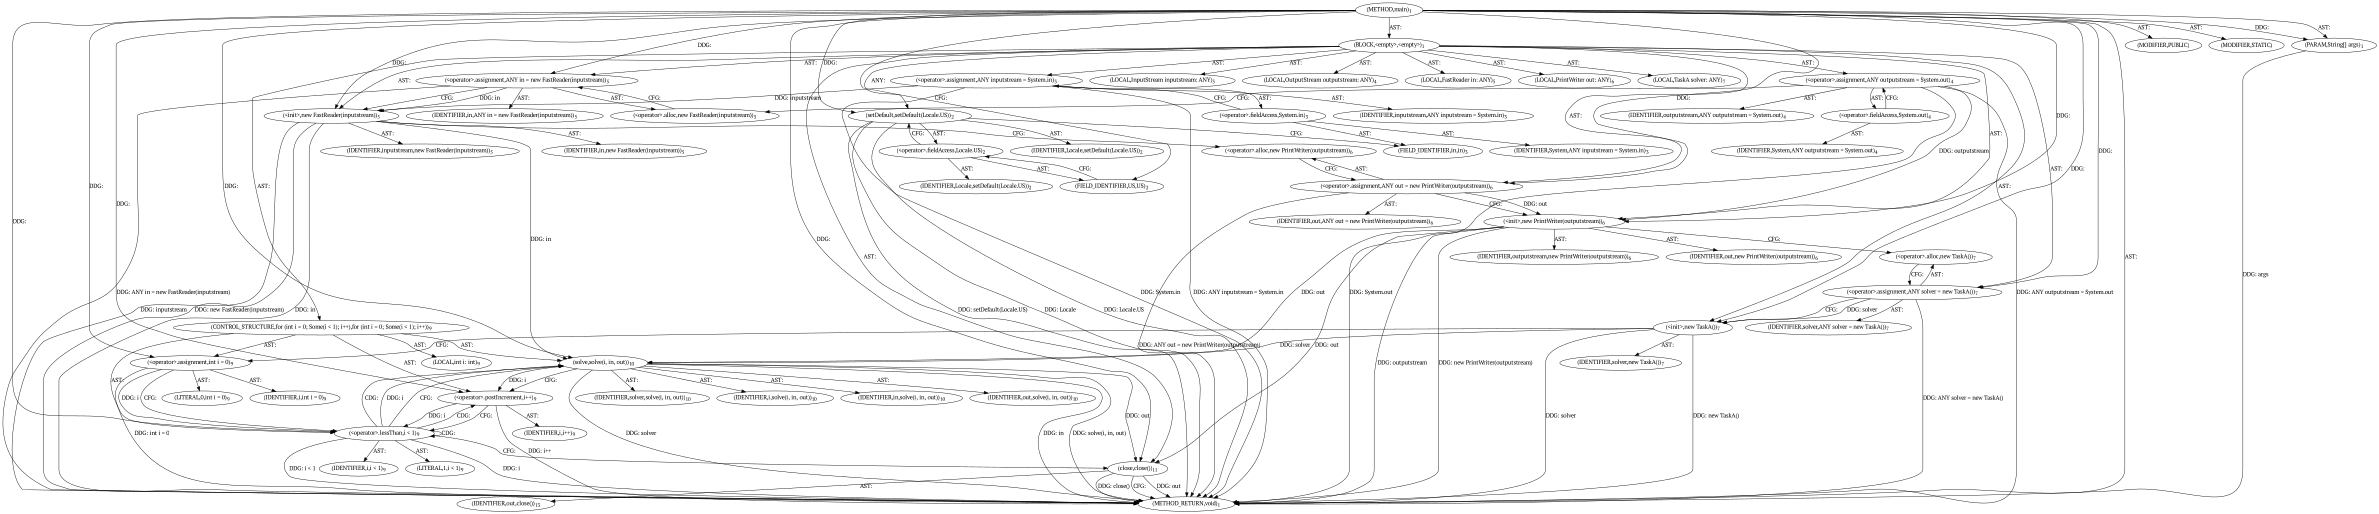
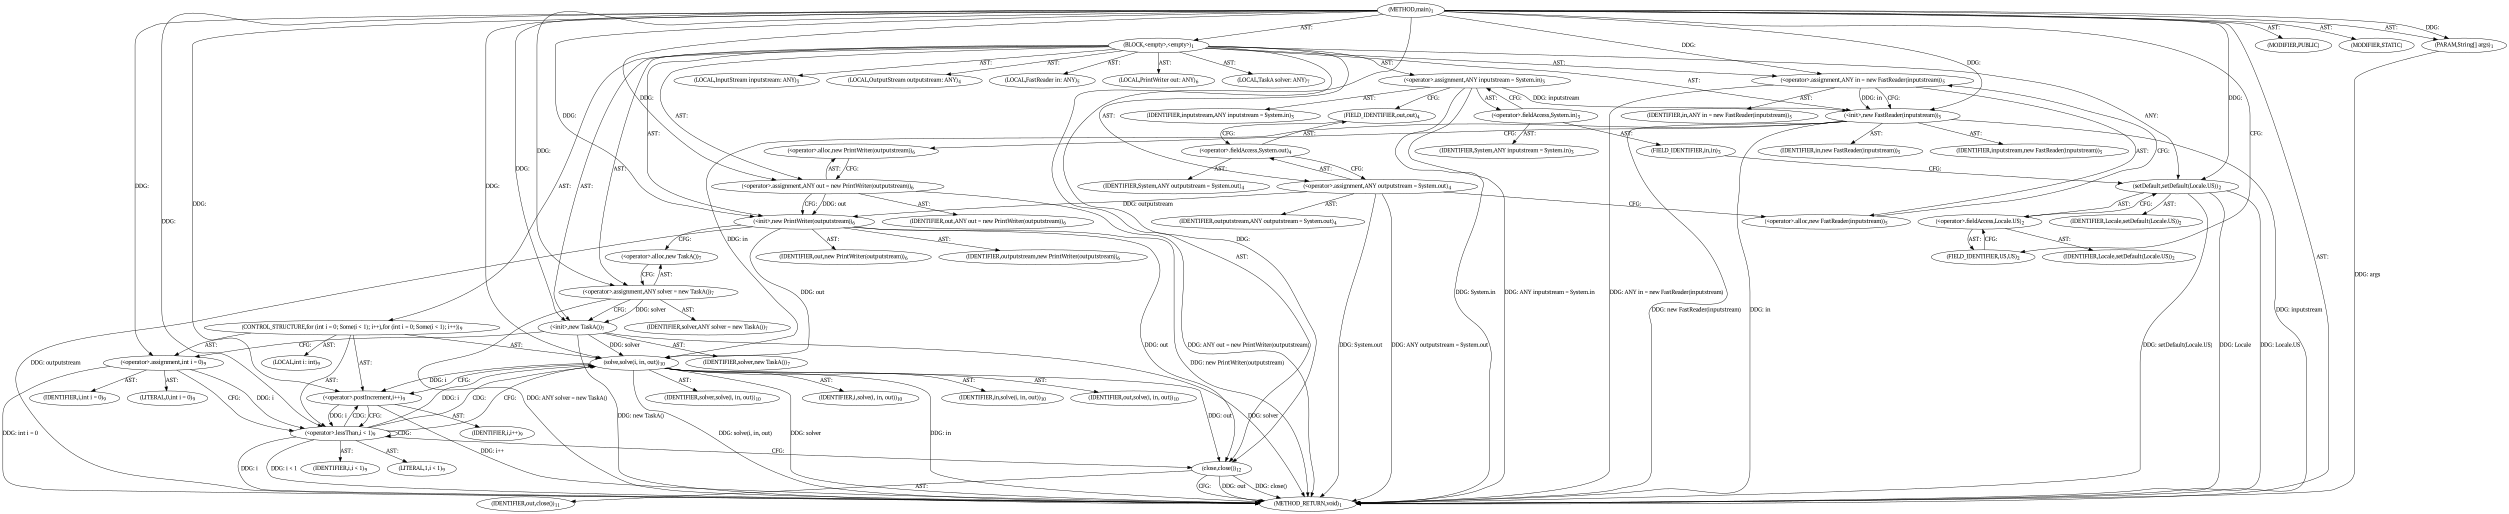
none -> (1382, 116)
(1181, 129) -> (1921, 171)
(1155, 468) -> (1239, 468)
(538, 503) -> (557, 503)
